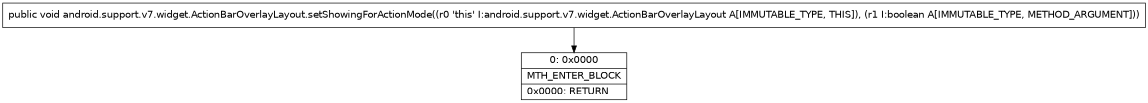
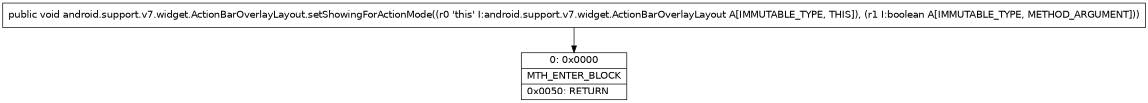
(572, 92) -> (572, 92)
